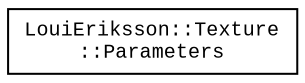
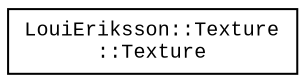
(153, 41) -> (153, 41)
